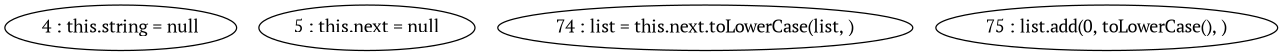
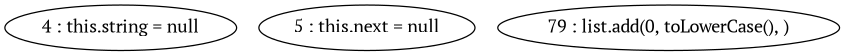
(705, 28) -> none
(1107, 28) -> (669, 28)
